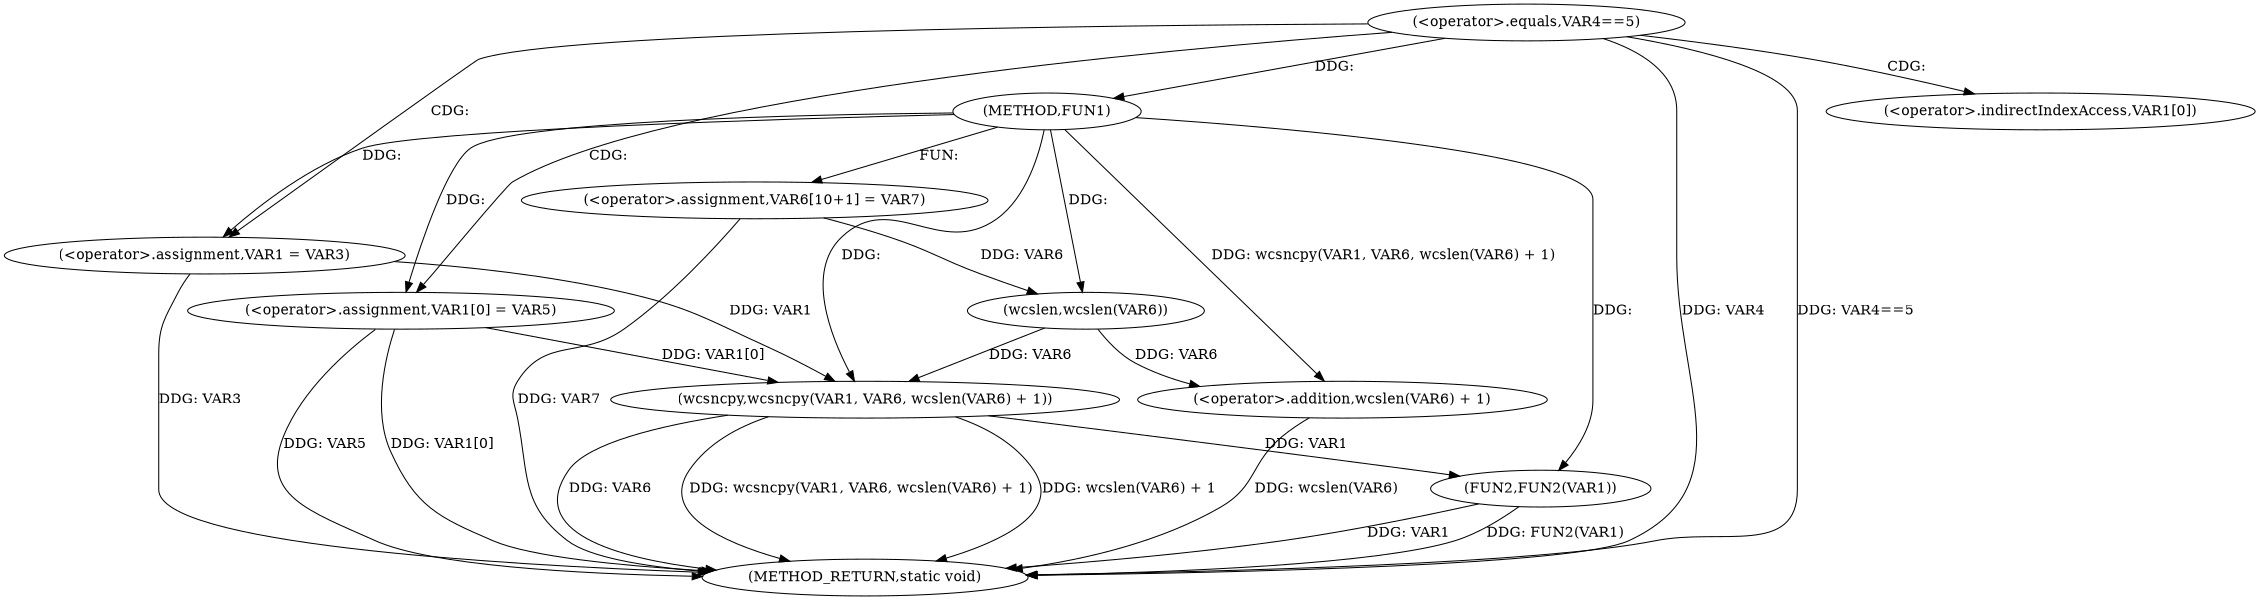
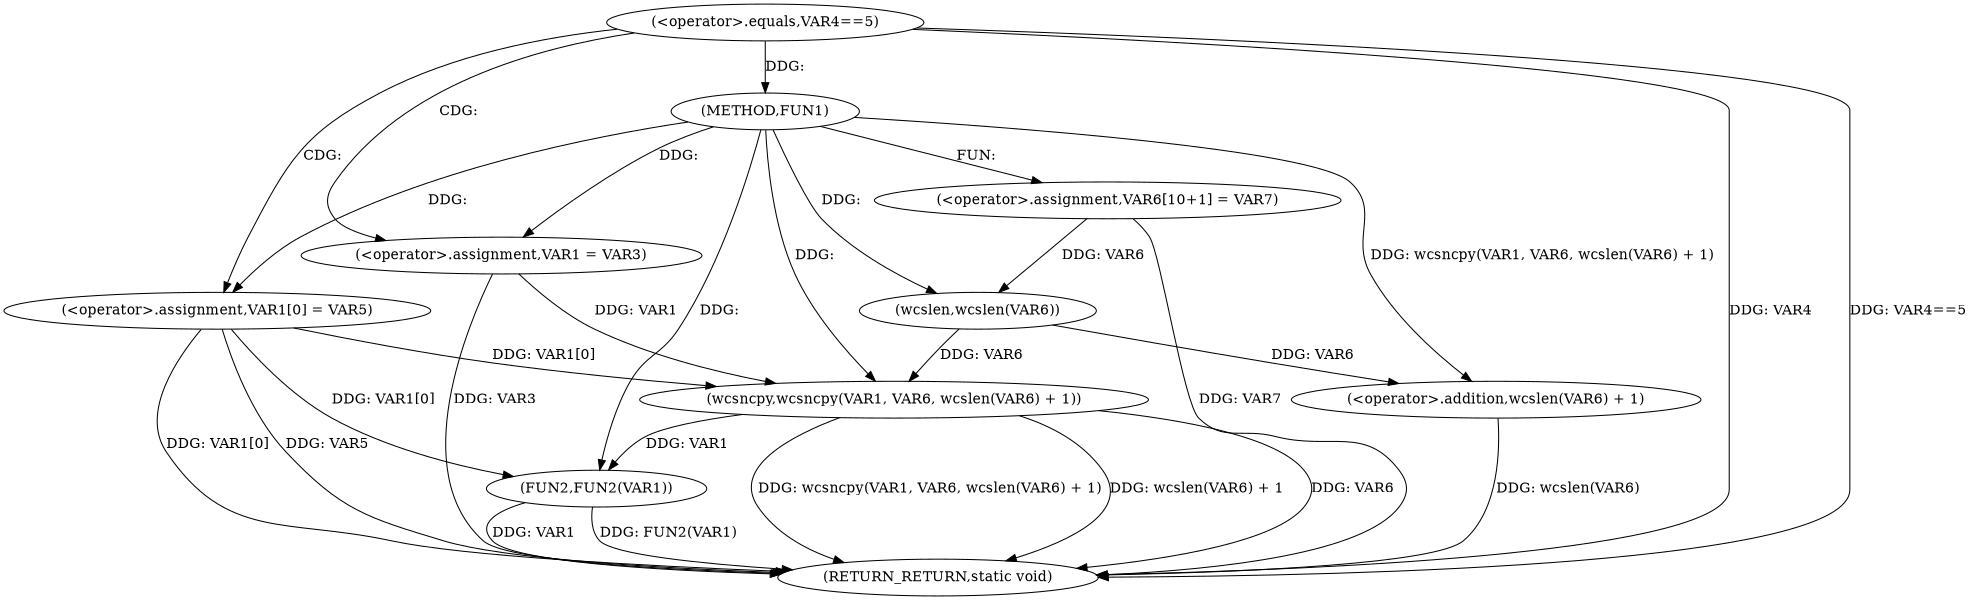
(2041, 111) -> none
none -> (352, 429)
(865, 578) -> (938, 578)
